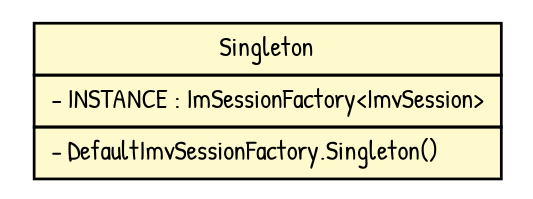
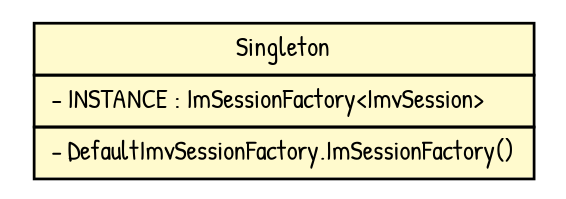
(246, 152) -> (284, 152)
